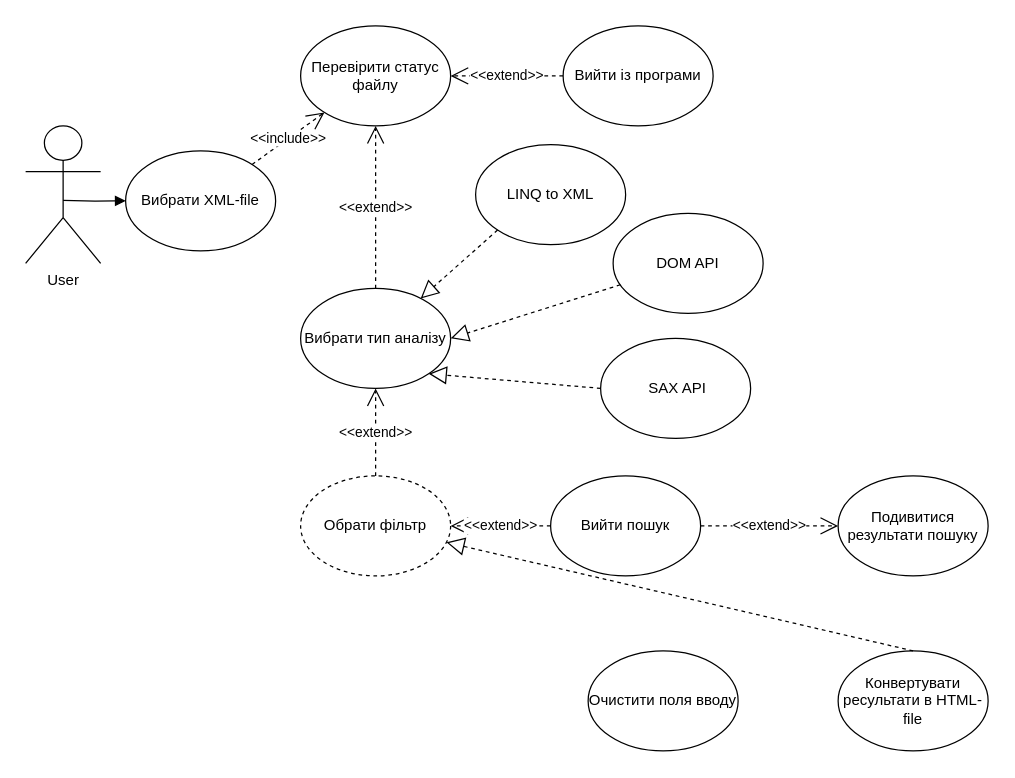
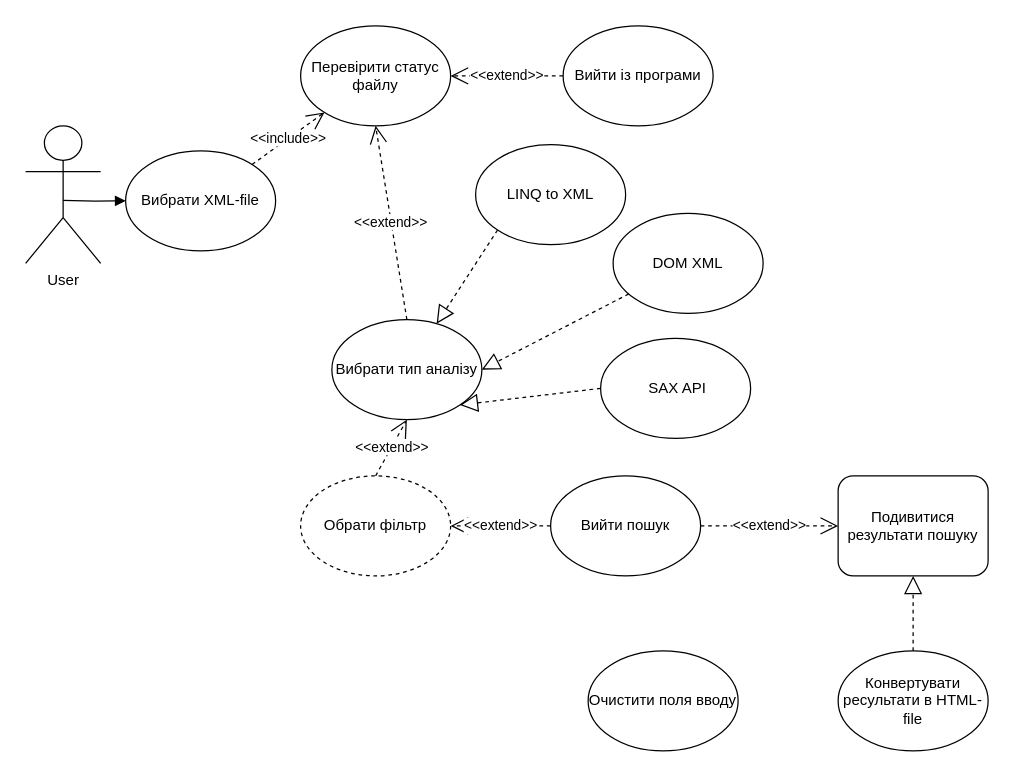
(688, 263) -> (688, 263)
(376, 338) -> (407, 369)
(913, 526) -> (913, 526)
(689, 598) -> (913, 622)
